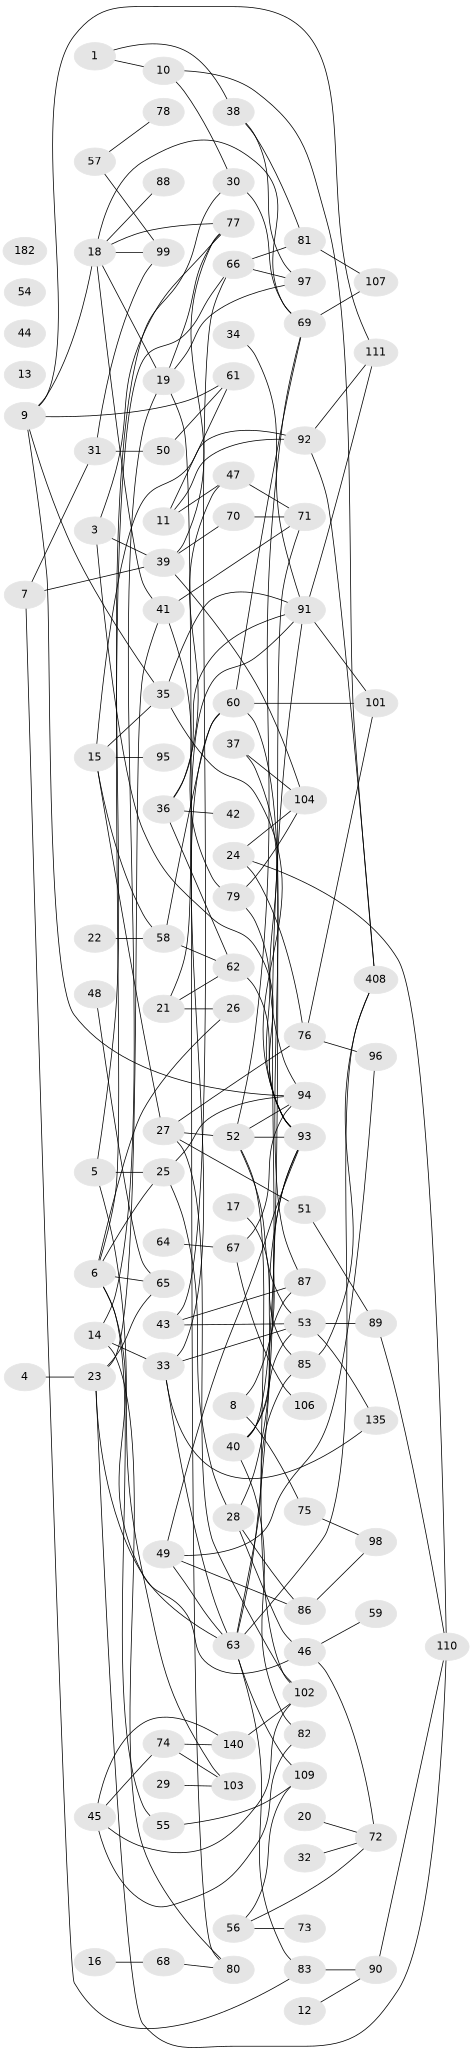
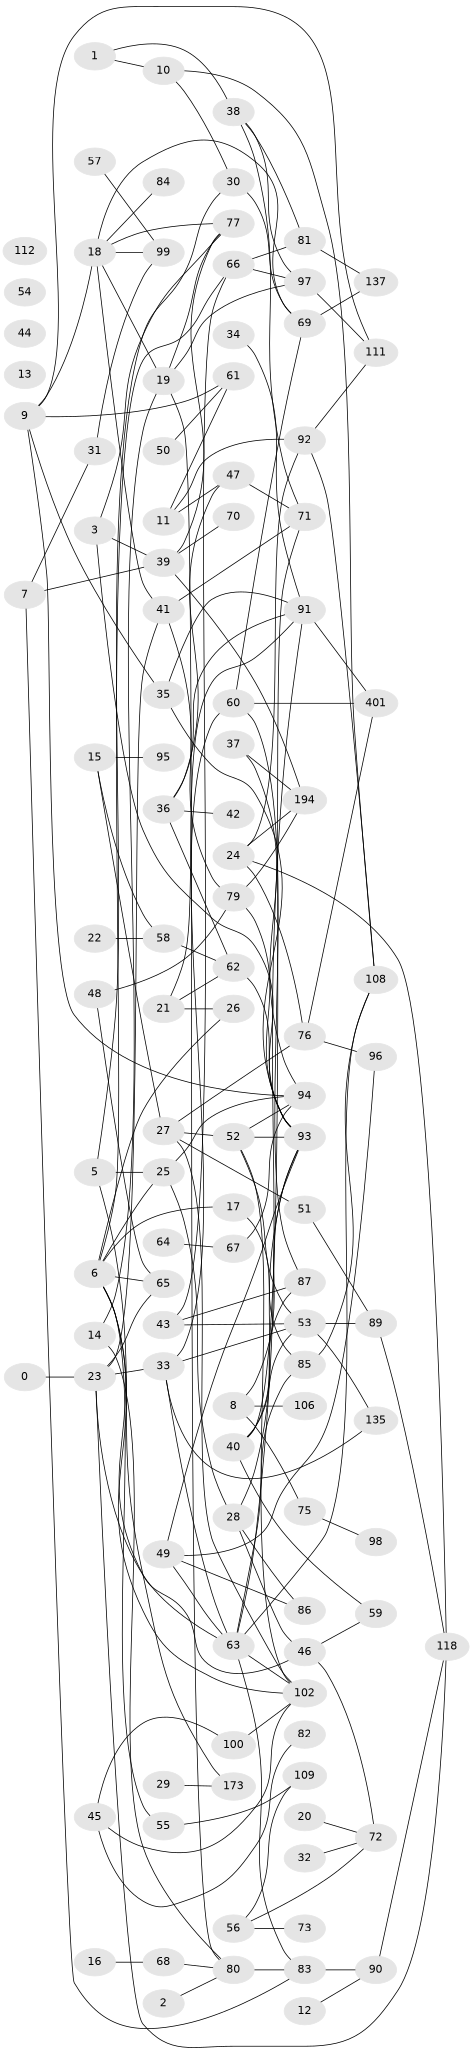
(164, 112) -> none
(164, 182) -> (164, 182)
(25, 251) -> (25, 251)
(376, 282) -> (376, 282)
(131, 451) -> none
(342, 482) -> (336, 312)
(140, 507) -> (275, 631)
(269, 517) -> (270, 314)
(376, 703) -> (376, 703)
(134, 722) -> none
(268, 730) -> none
(305, 800) -> (305, 800)
(186, 828) -> none
none -> (176, 965)
(376, 980) -> (376, 980)
none -> (150, 1219)
(257, 1332) -> (269, 1406)
(131, 1352) -> (131, 1372)
(25, 1377) -> (25, 1377)
none -> (128, 1571)
(340, 1576) -> none
(262, 1621) -> (290, 1541)
(447, 1647) -> (447, 1647)
(260, 1715) -> (273, 1672)
(164, 1744) -> none
(234, 1745) -> (234, 1745)
(234, 1787) -> (234, 1787)
none -> (269, 1970)
none -> (164, 2004)
